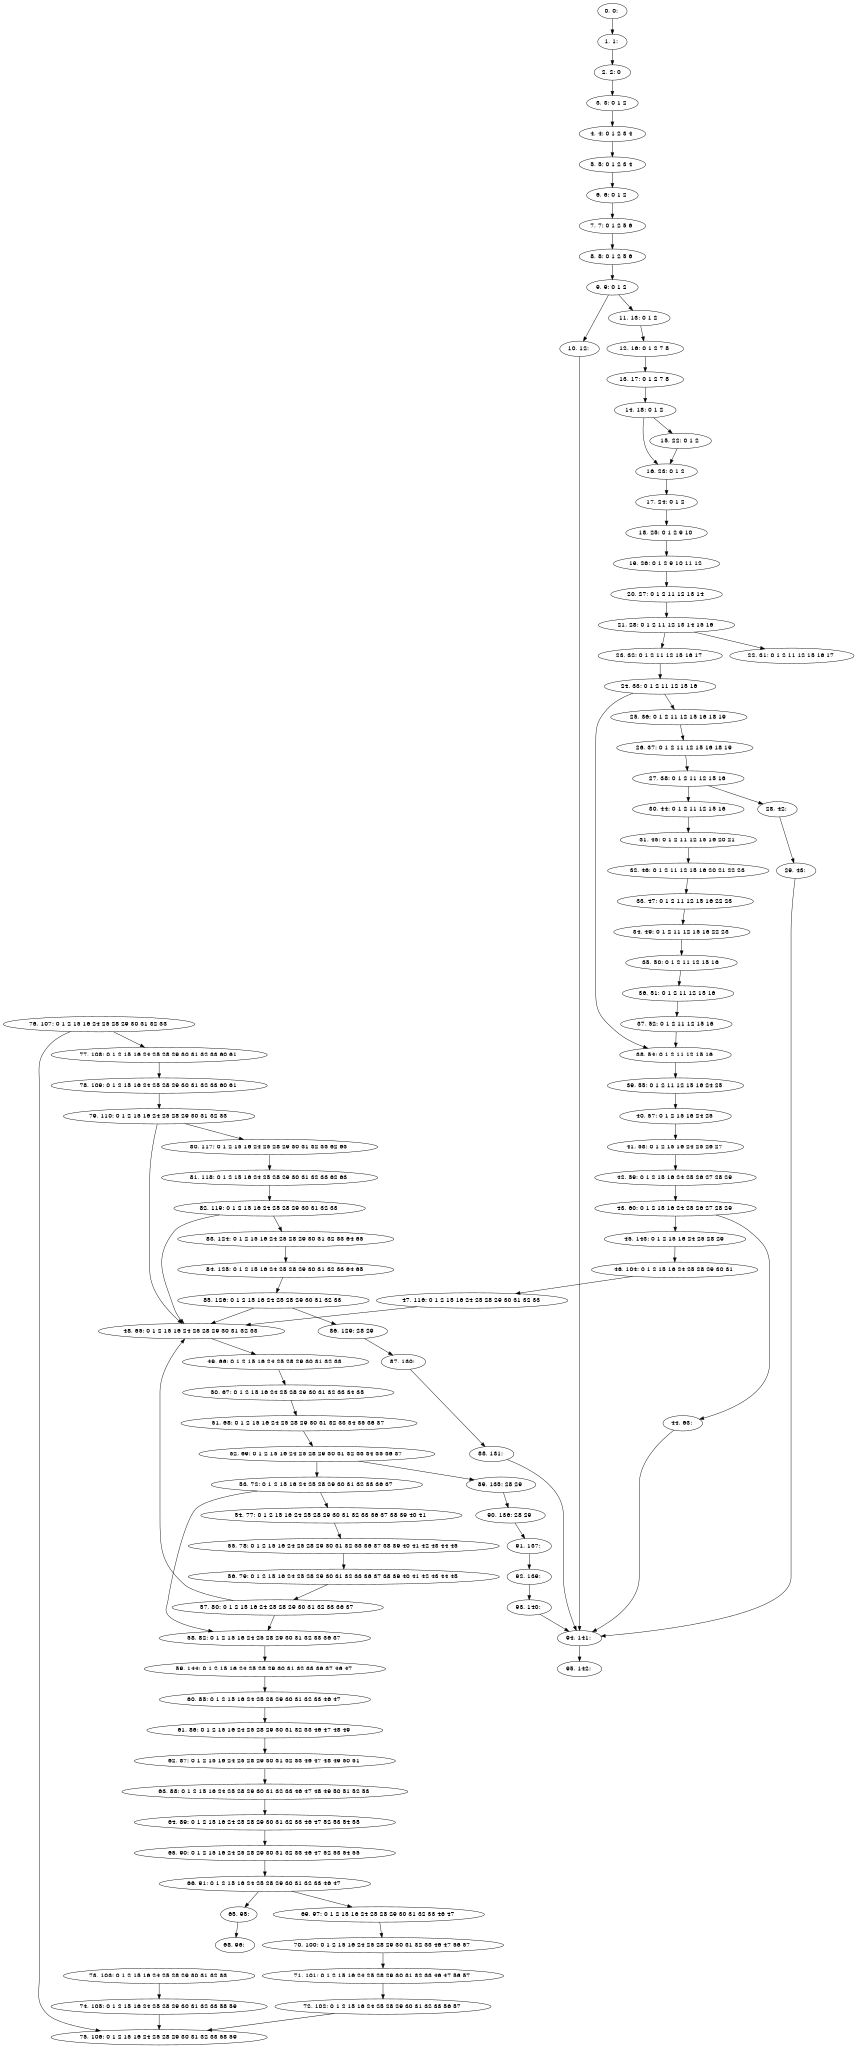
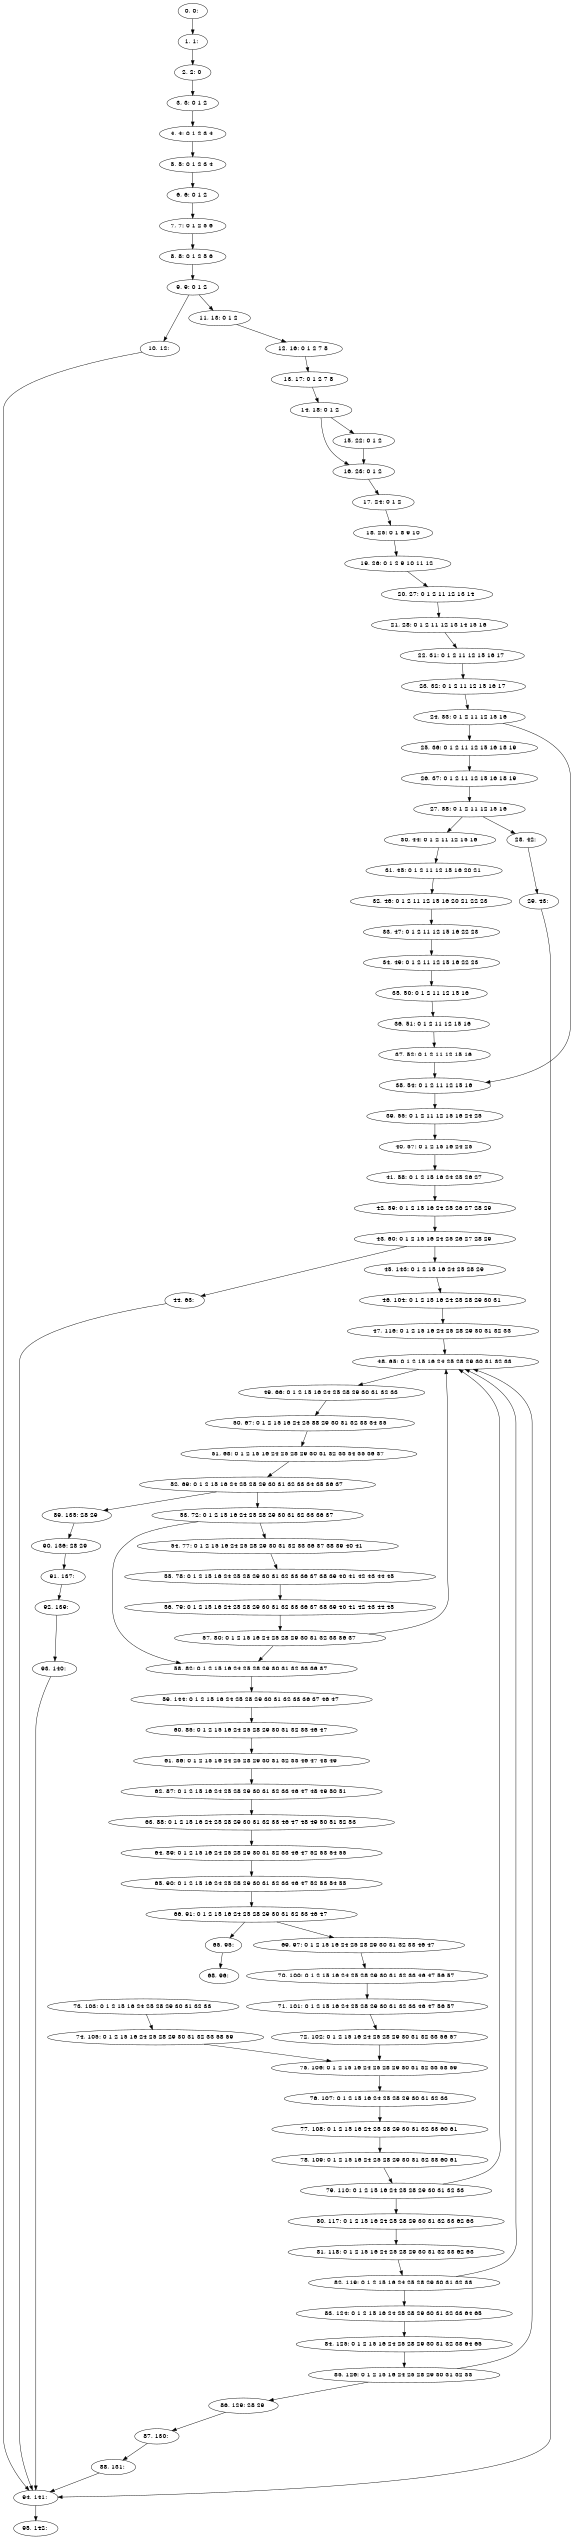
(667, 533) -> (393, 533)
(664, 638) -> (463, 669)
(288, 1393) -> (310, 1423)
(39, 1543) -> (380, 2081)
